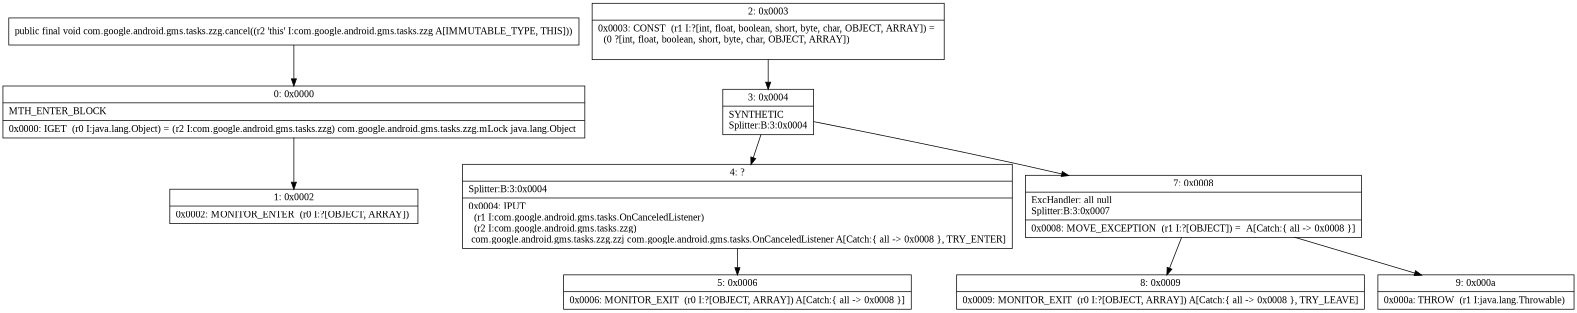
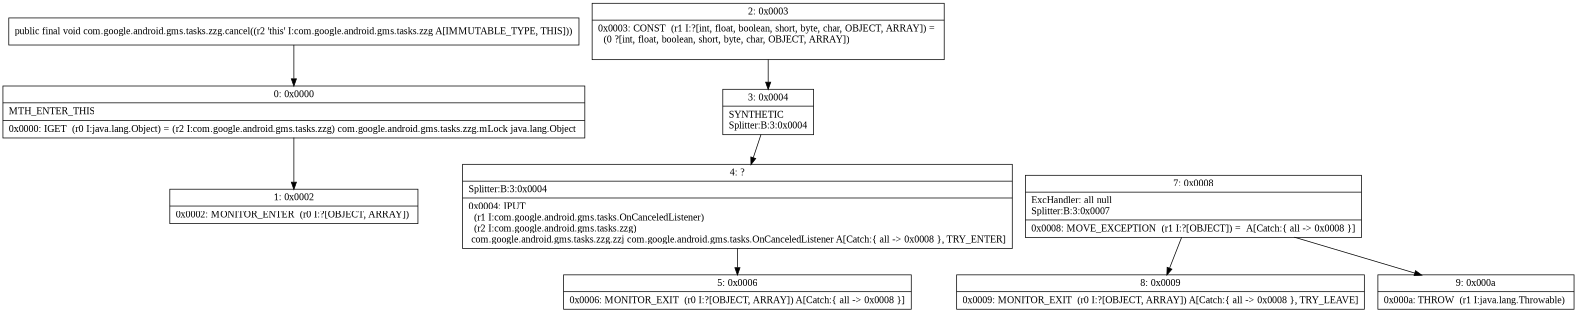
(58, 111) -> (52, 111)
(938, 147) -> none
